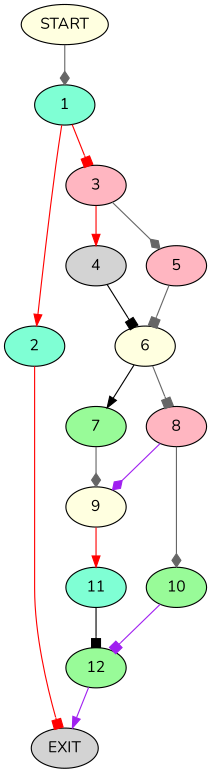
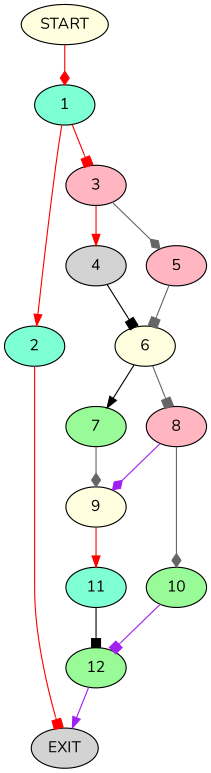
(65, 58) -> (65, 58)
